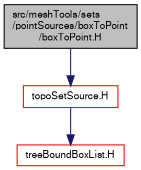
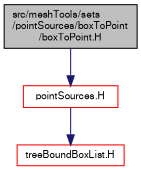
(71, 97) -> (71, 97)
